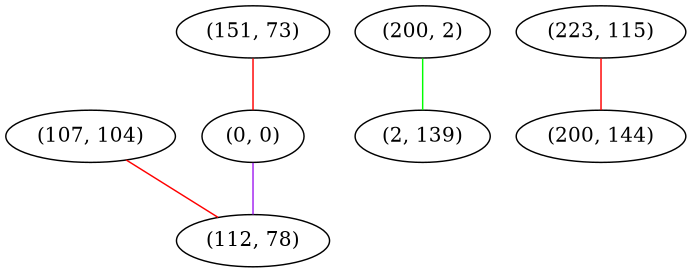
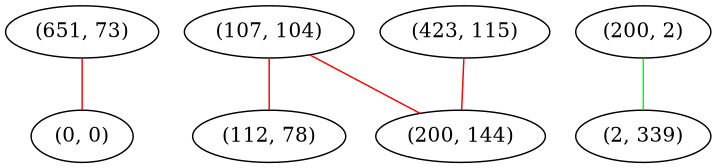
(253, 32) -> (82, 32)
(601, 32) -> (465, 32)
none -> (365, 84)
(423, 136) -> (643, 136)
(253, 189) -> none
